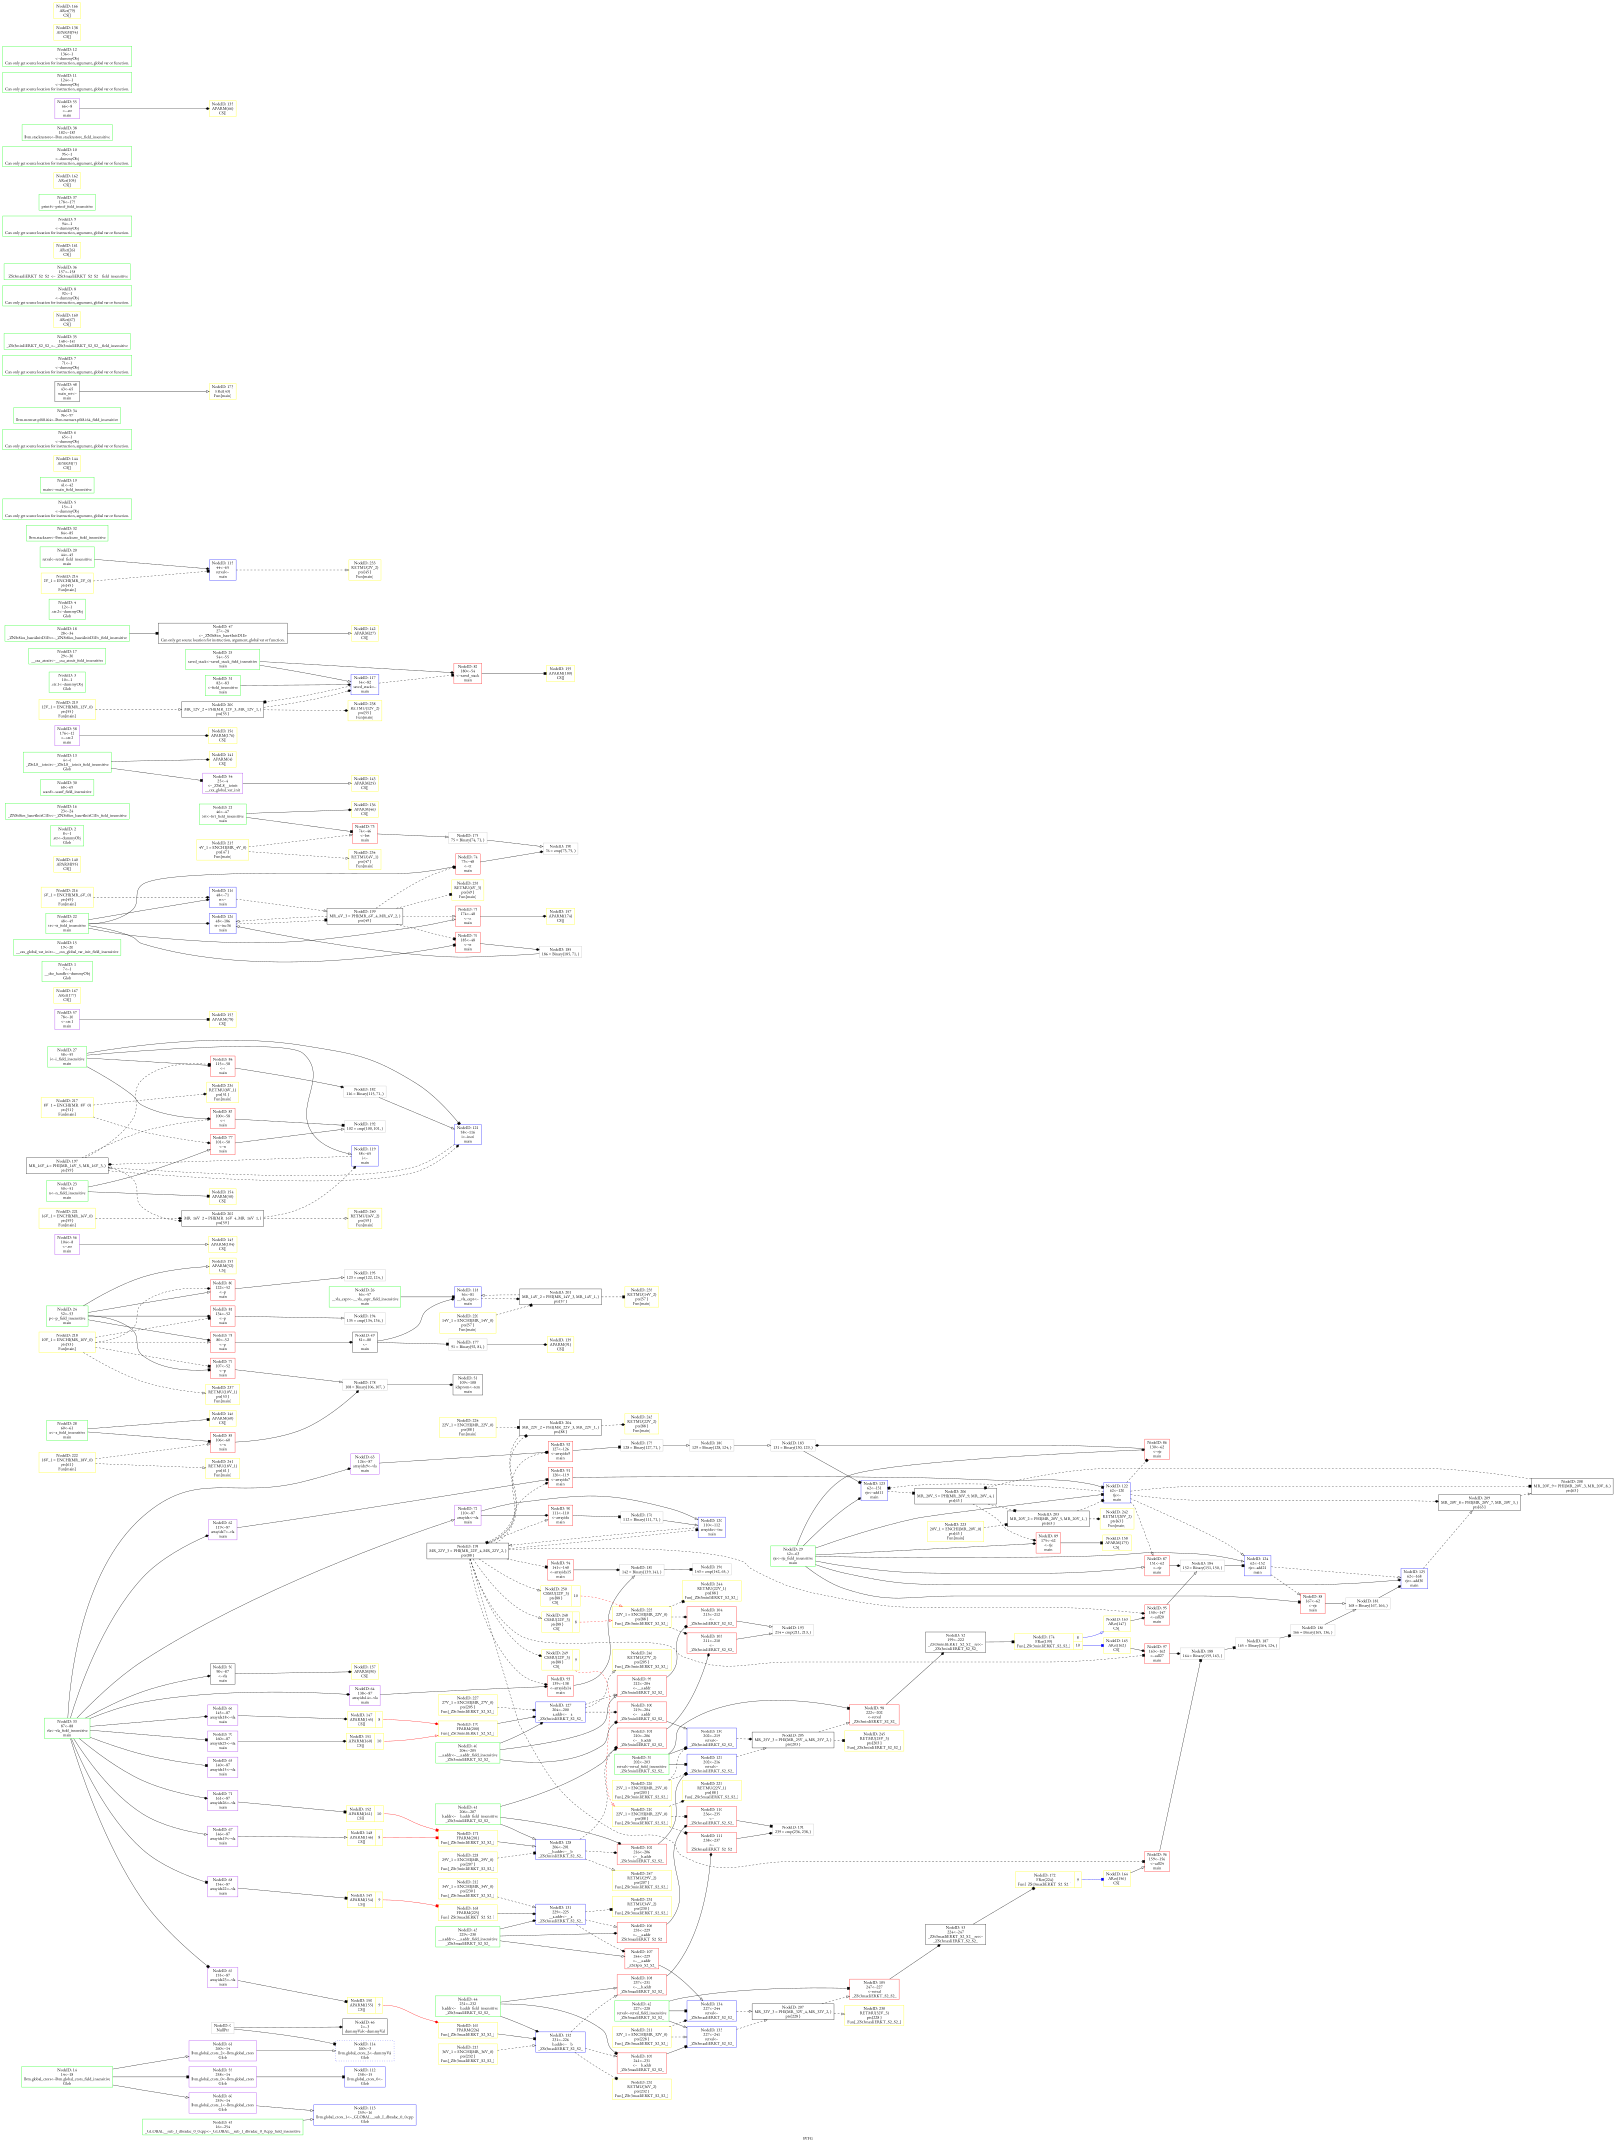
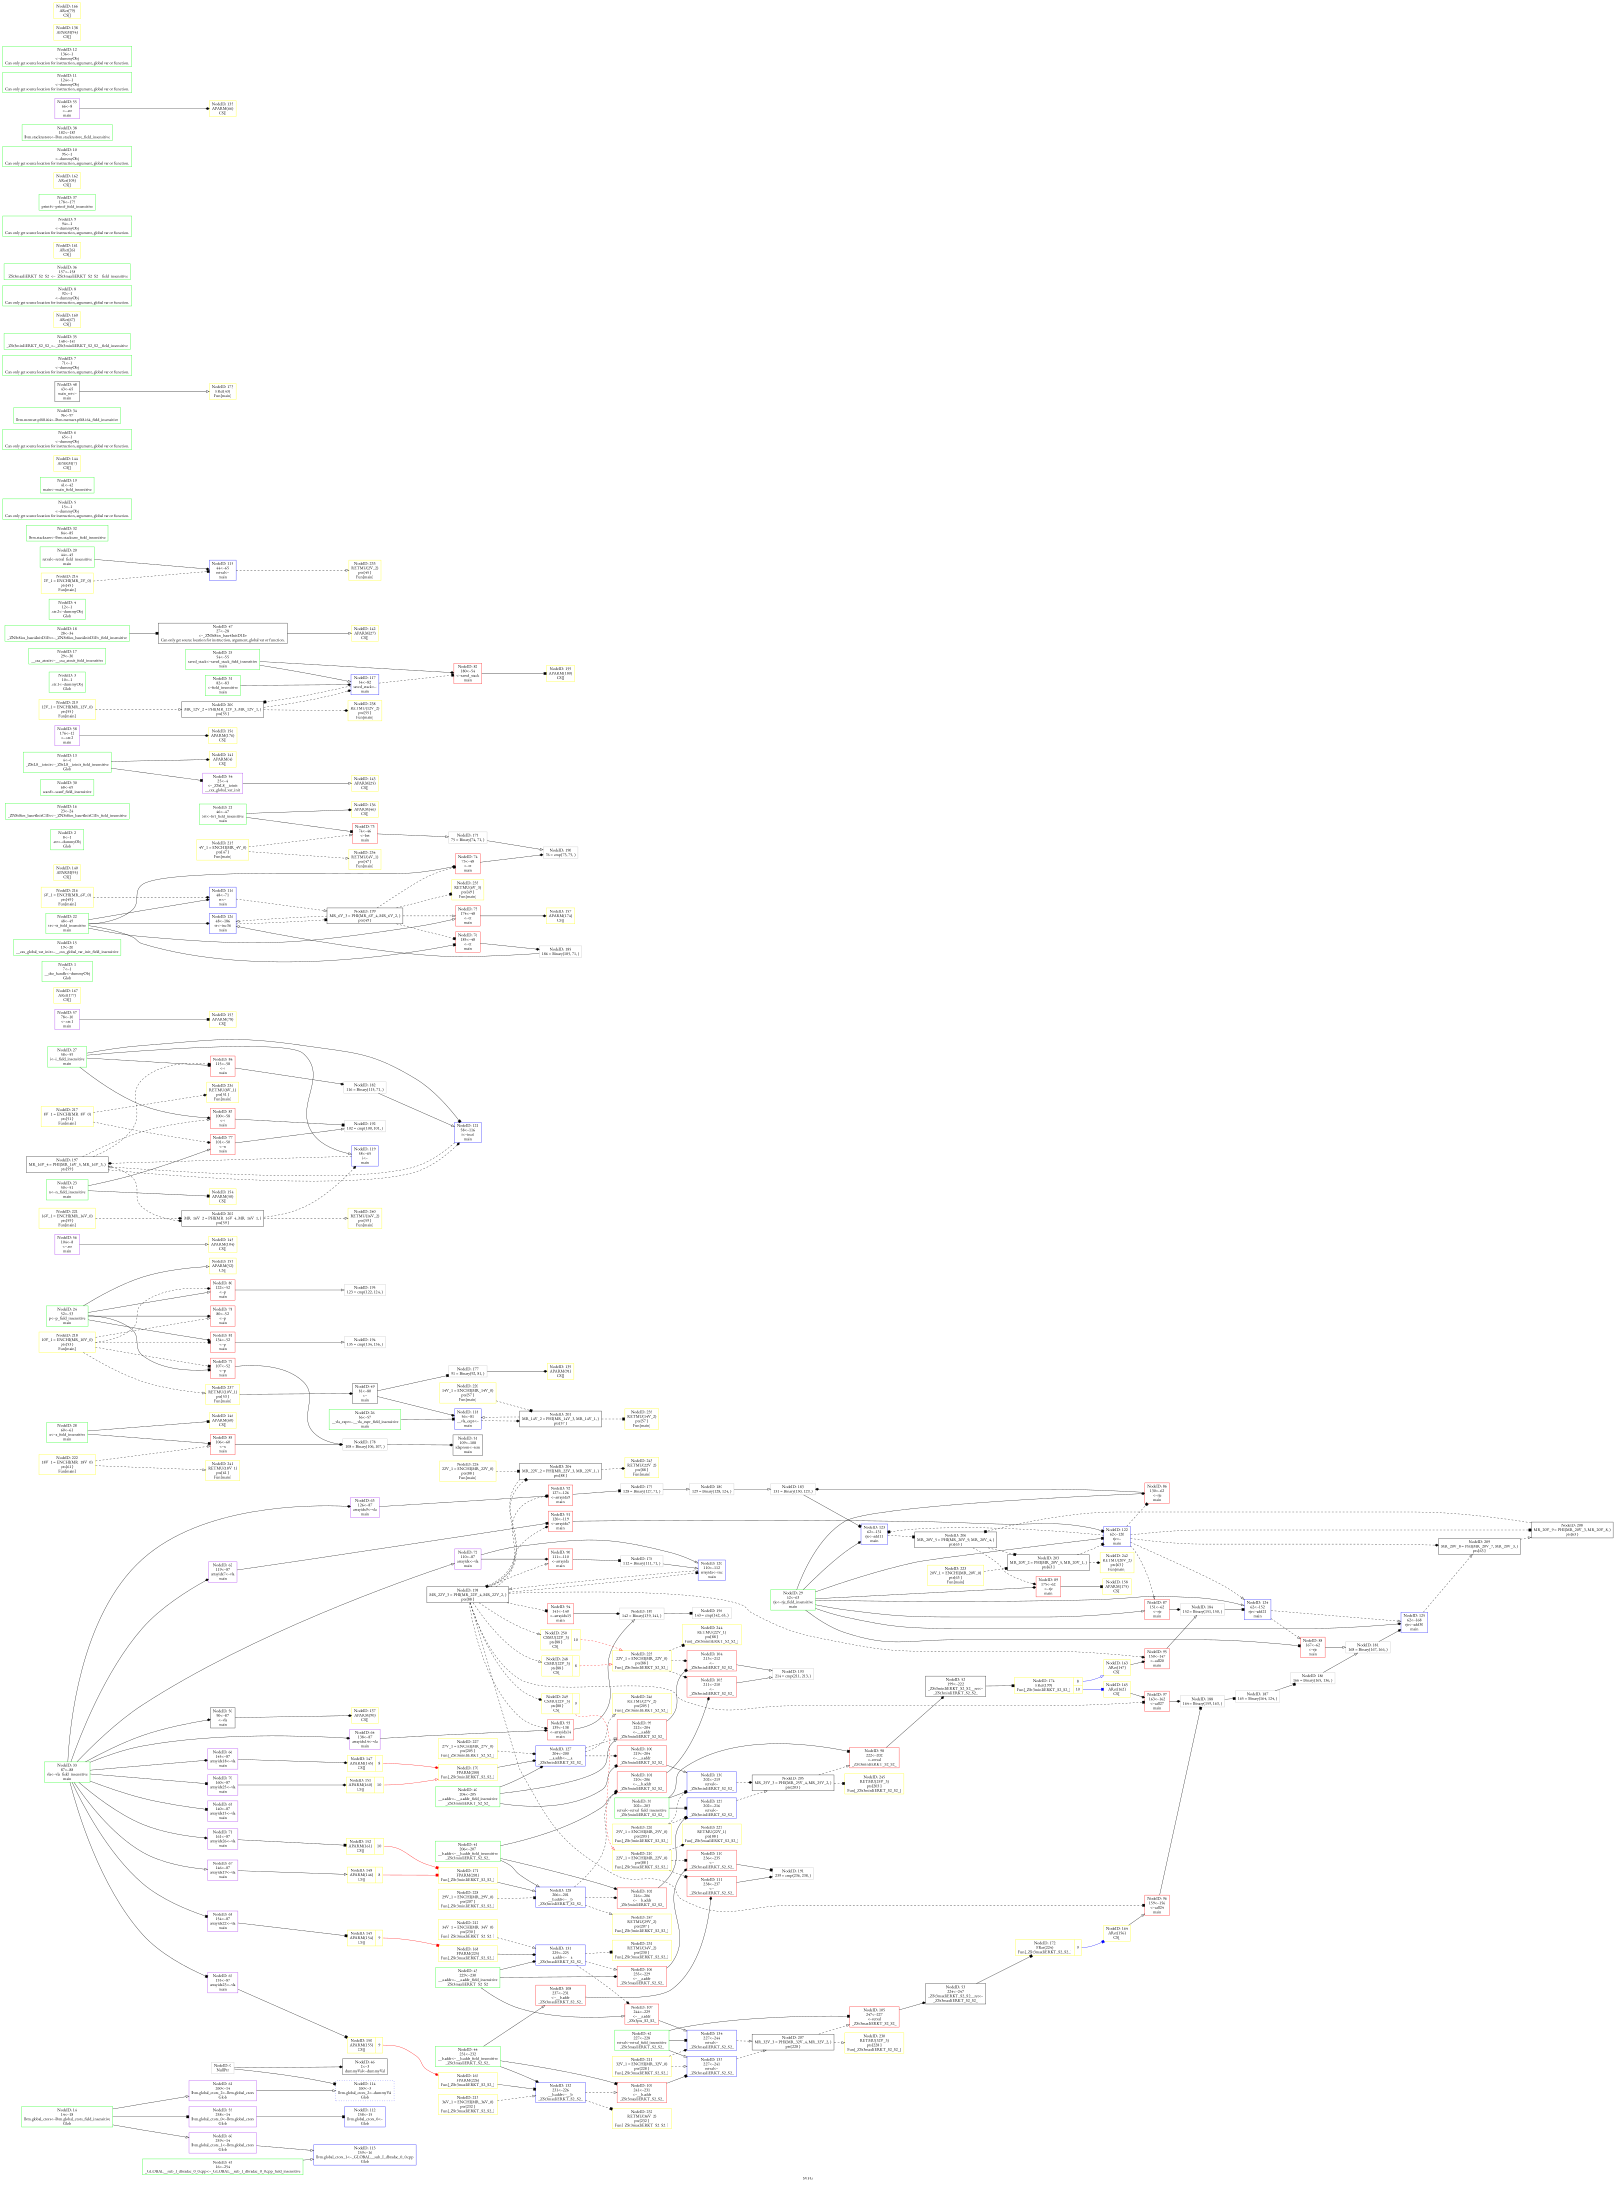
(292, 1342) -> (294, 1394)
(592, 2013) -> none
